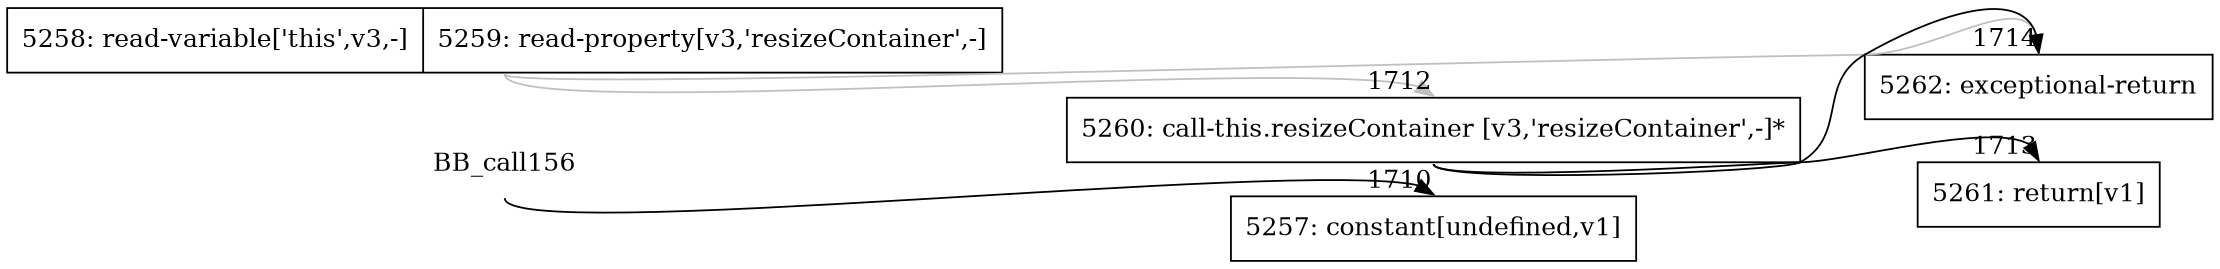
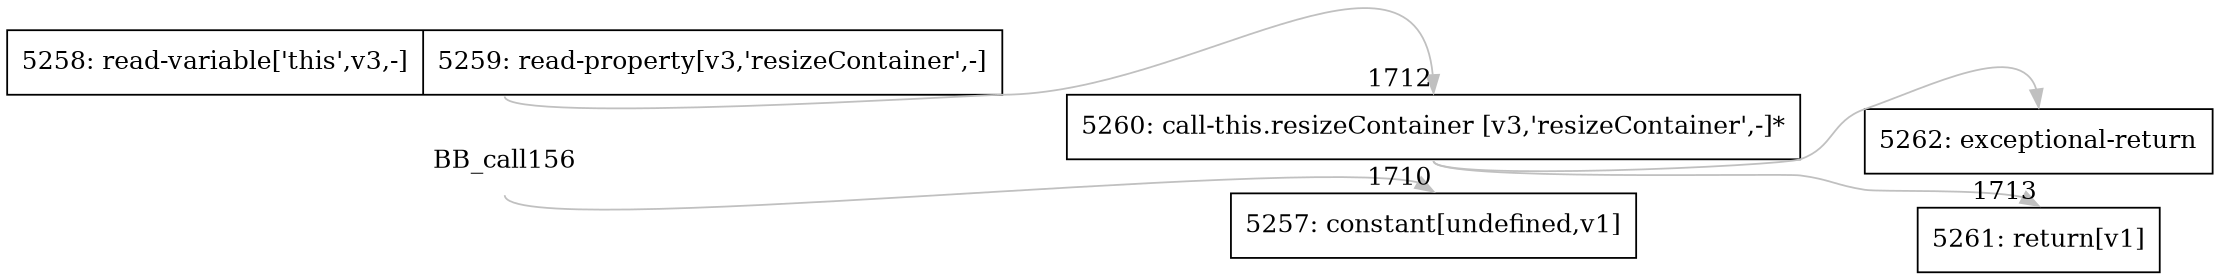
(1276, 67) -> none
(1820, 143) -> (1752, 164)
(1822, 160) -> (1758, 175)
(960, 197) -> (960, 194)
